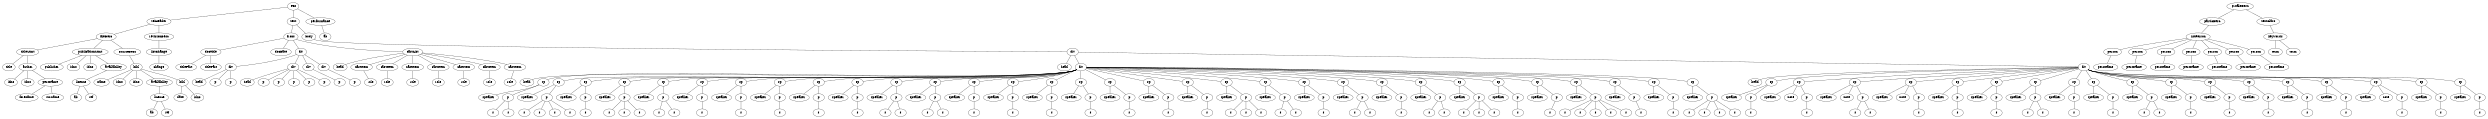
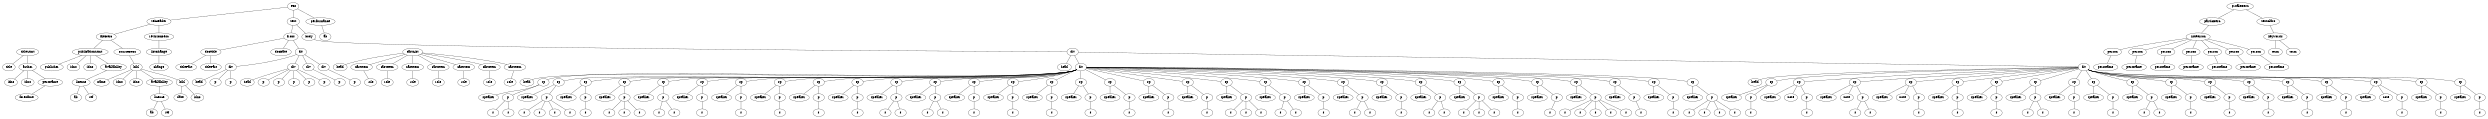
(67, 44) -> none
(349, 48) -> none
(53, 98) -> none
